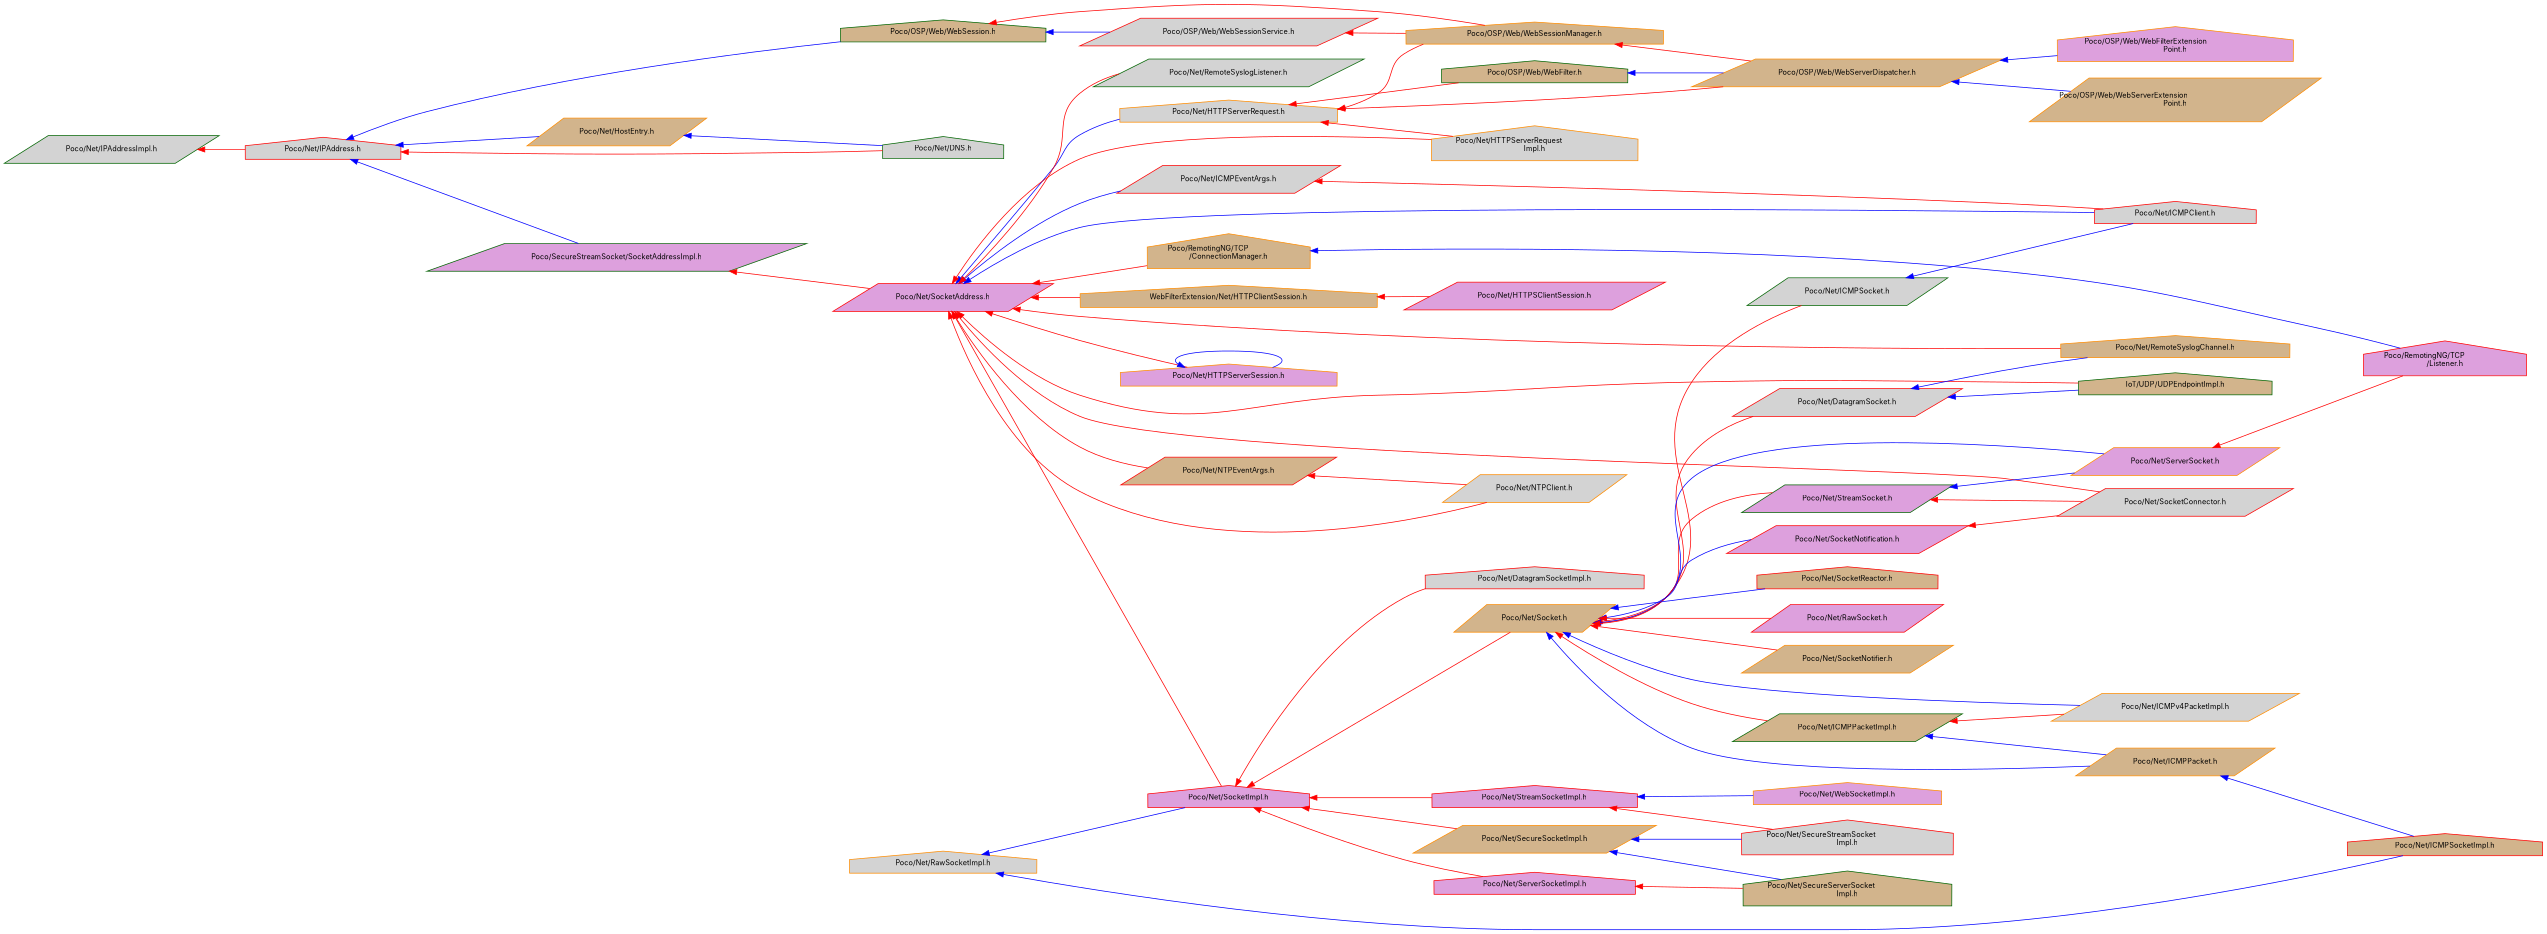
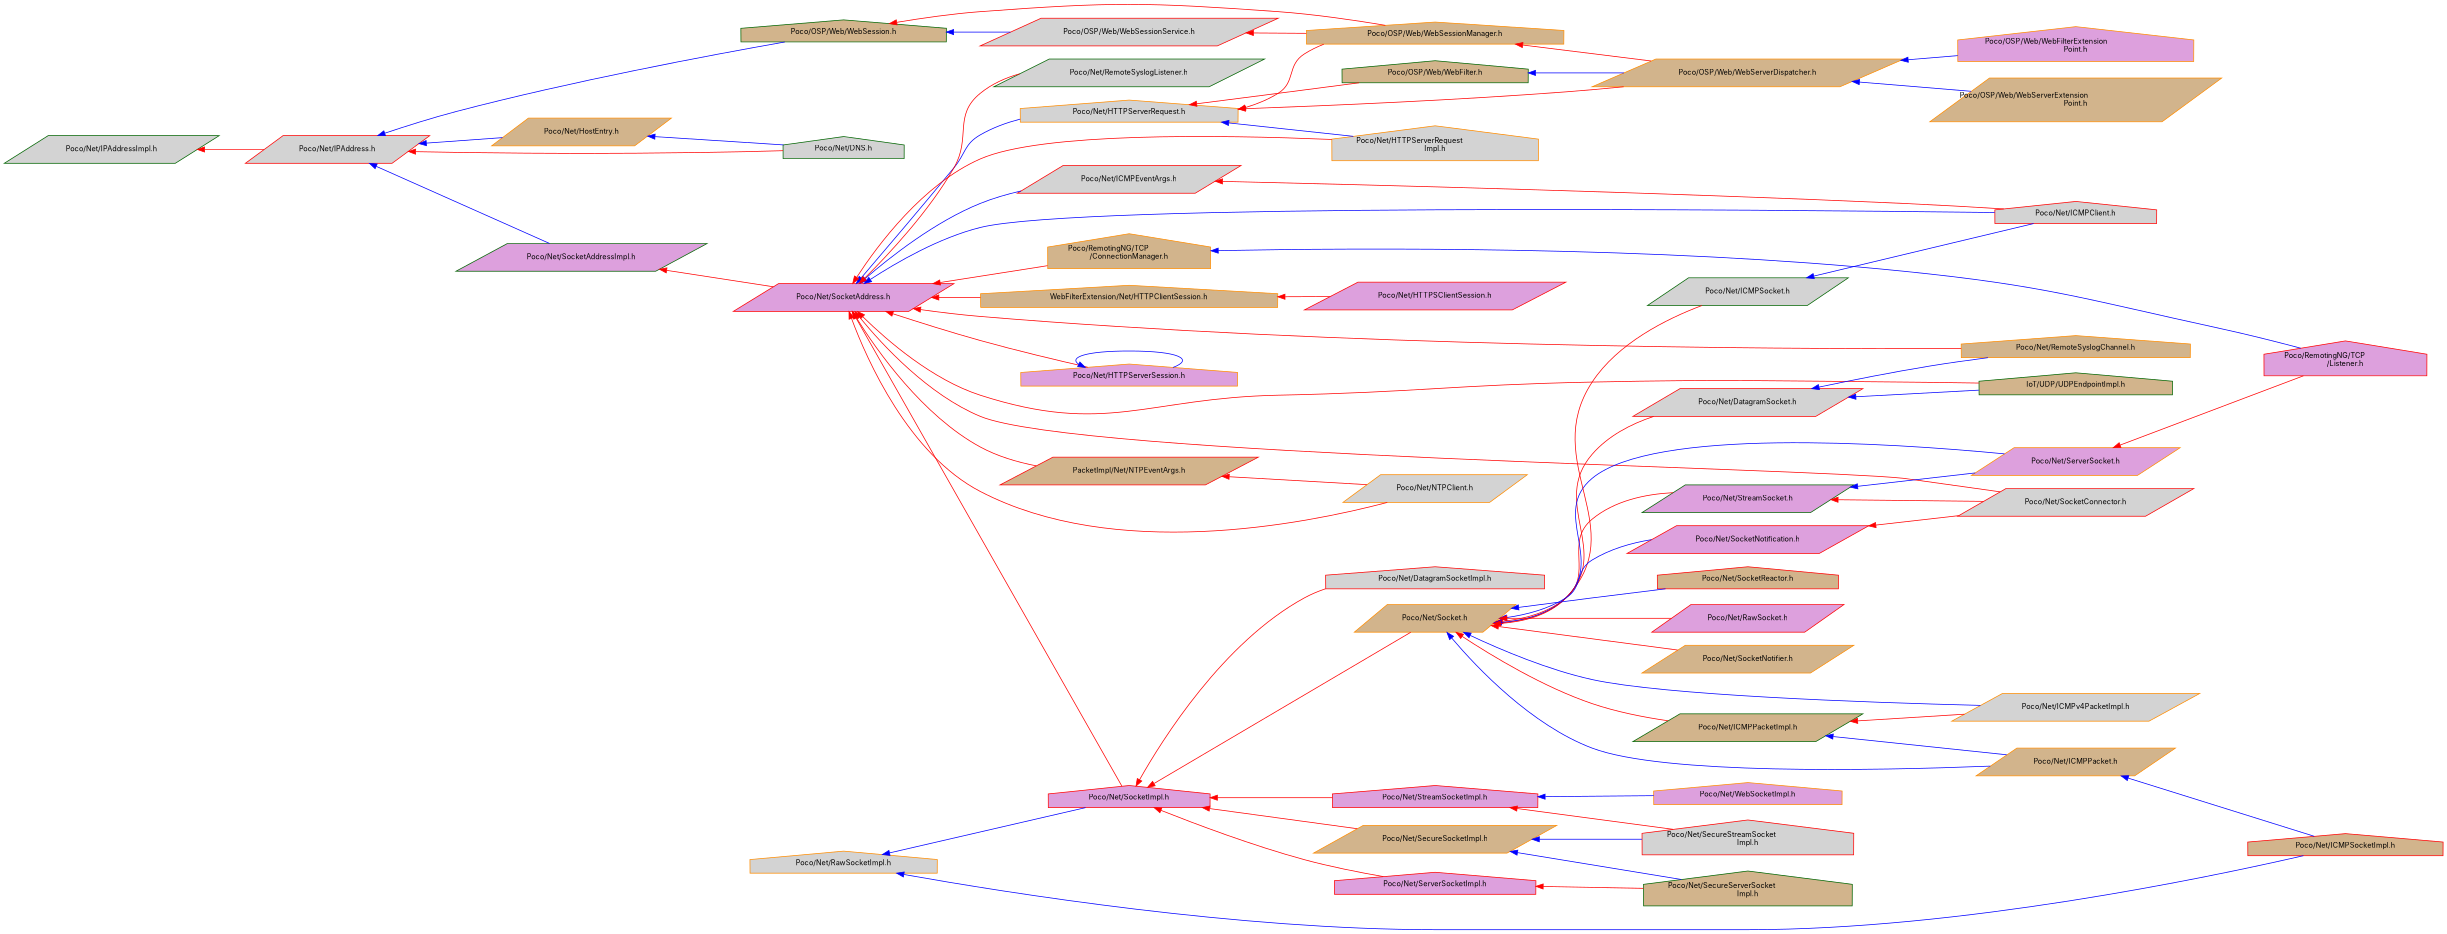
(1391, 130) -> (1291, 130)
(323, 149) -> (338, 149)
(617, 257) -> (582, 257)
(1229, 471) -> (1129, 471)
